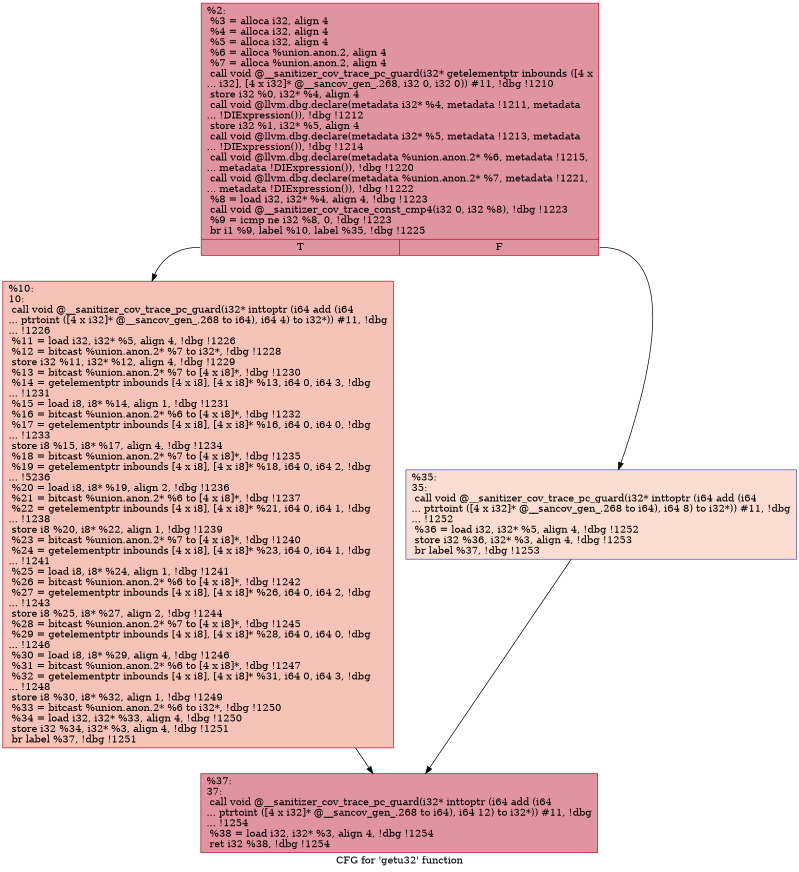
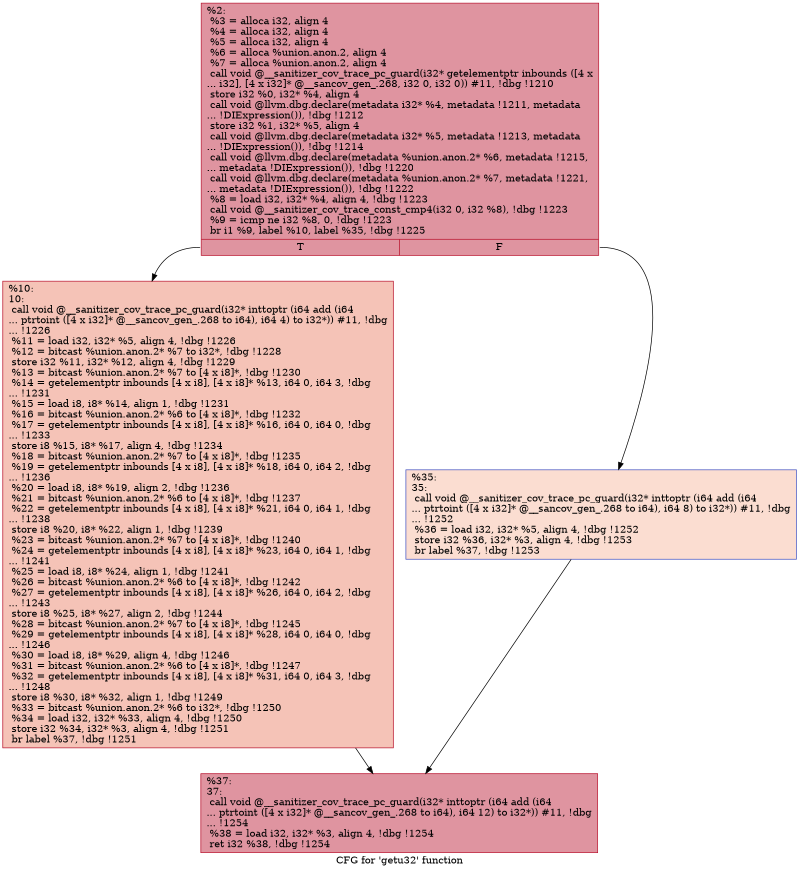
(30, 478) -> (30, 478)
